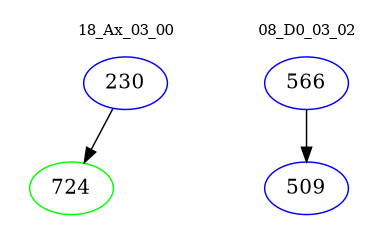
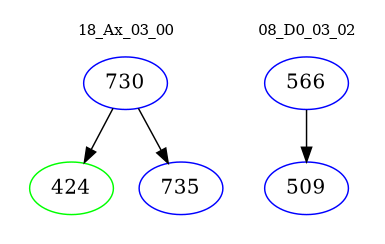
(126, 83) -> (126, 83)
(72, 188) -> (72, 188)
none -> (181, 188)
